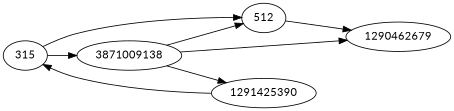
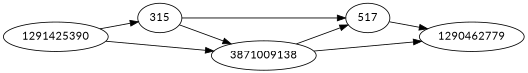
(264, 18) -> (368, 18)
(398, 37) -> (472, 37)
(192, 73) -> (156, 46)
